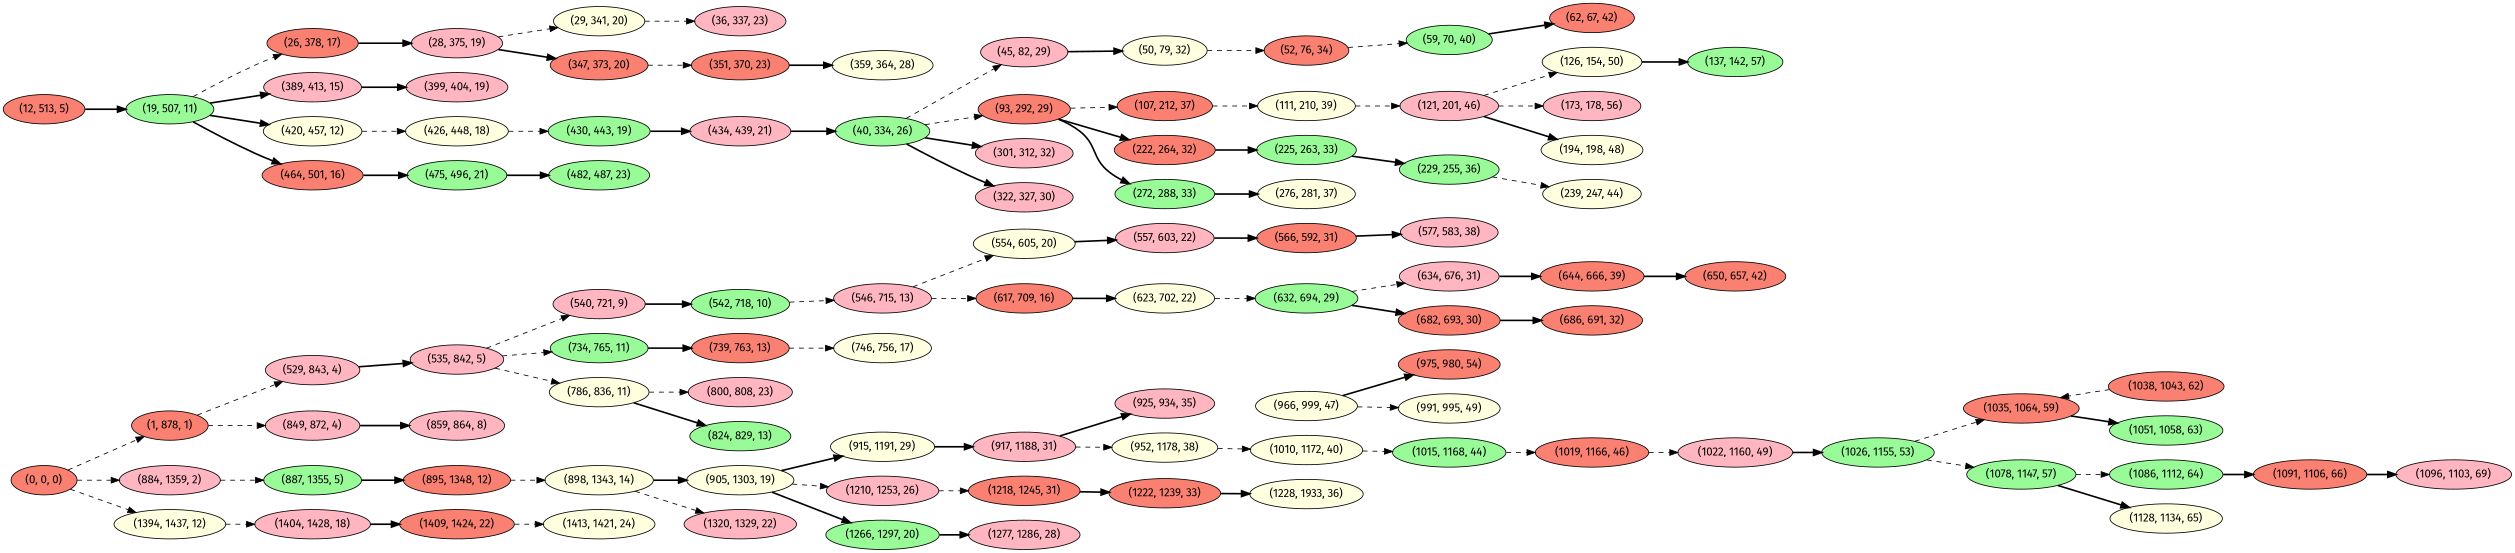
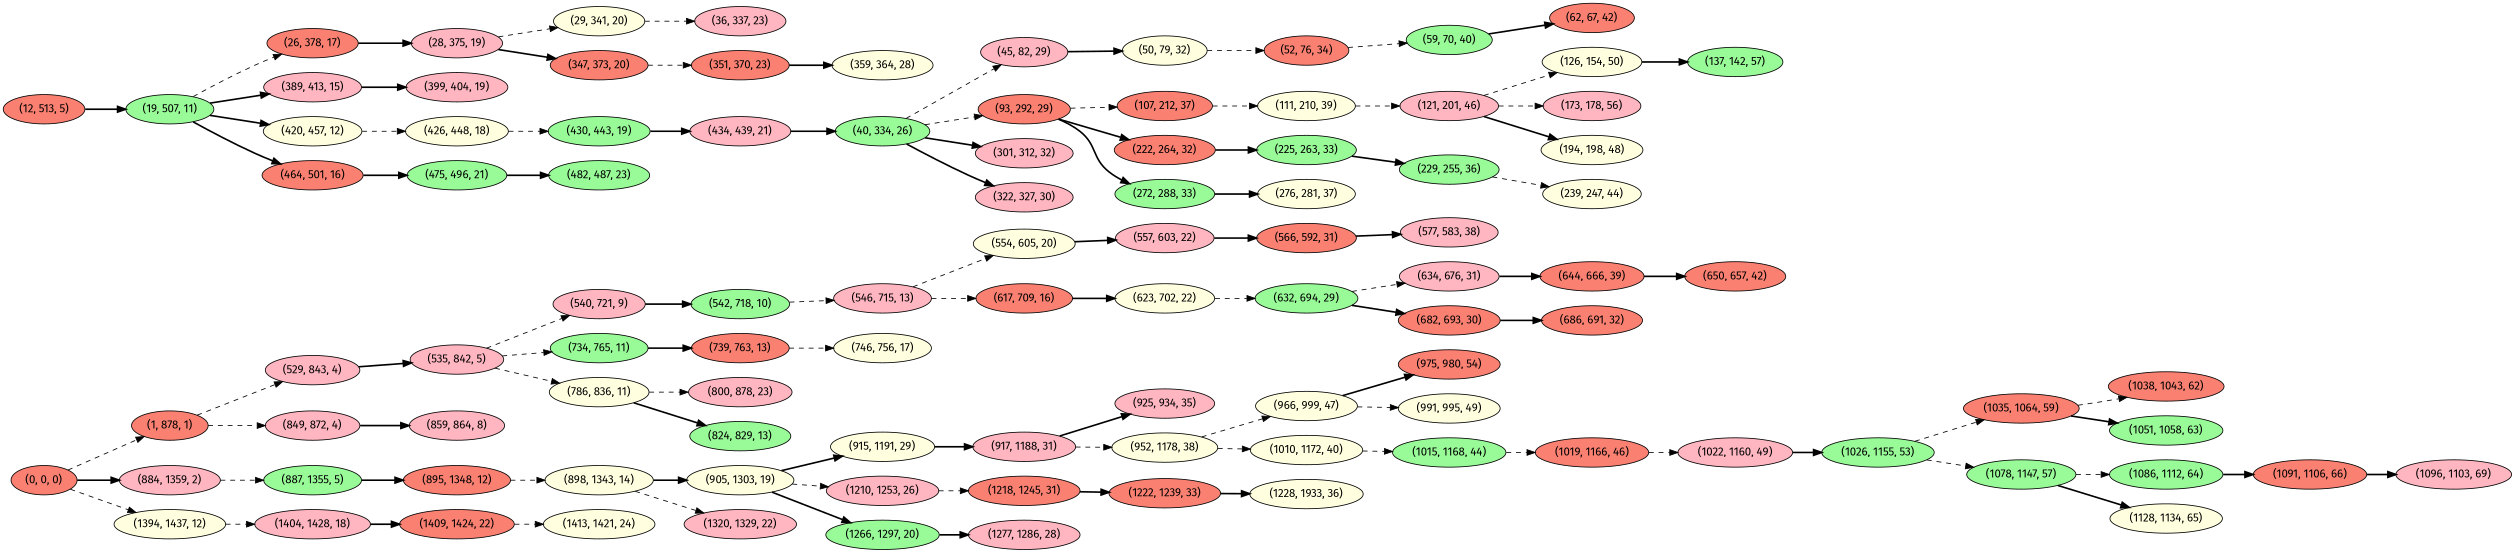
(740, 392) -> (740, 392)
(2089, 393) -> (2098, 402)
none -> (1232, 428)
(94, 480) -> (94, 480)
